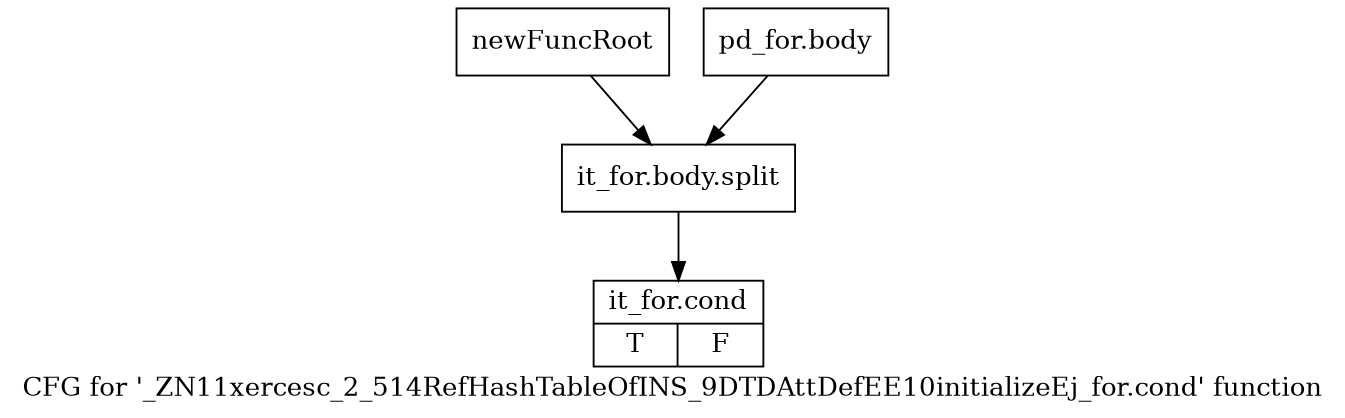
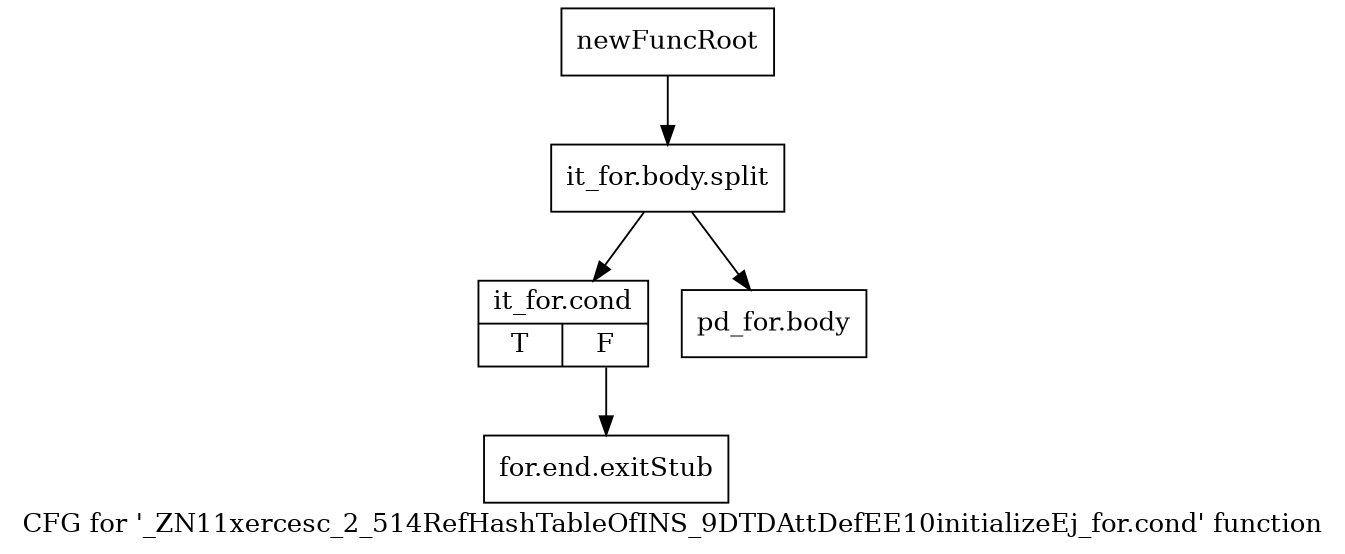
(744, 103) -> (715, 243)
none -> (606, 469)
